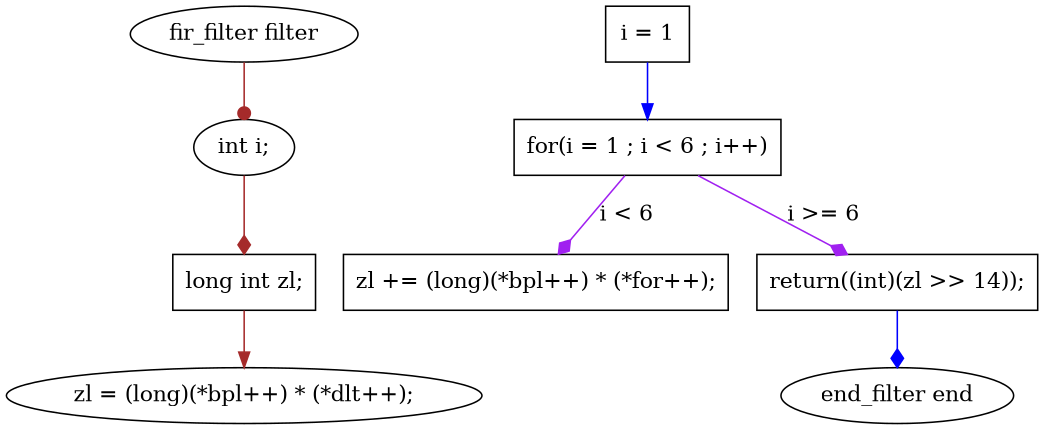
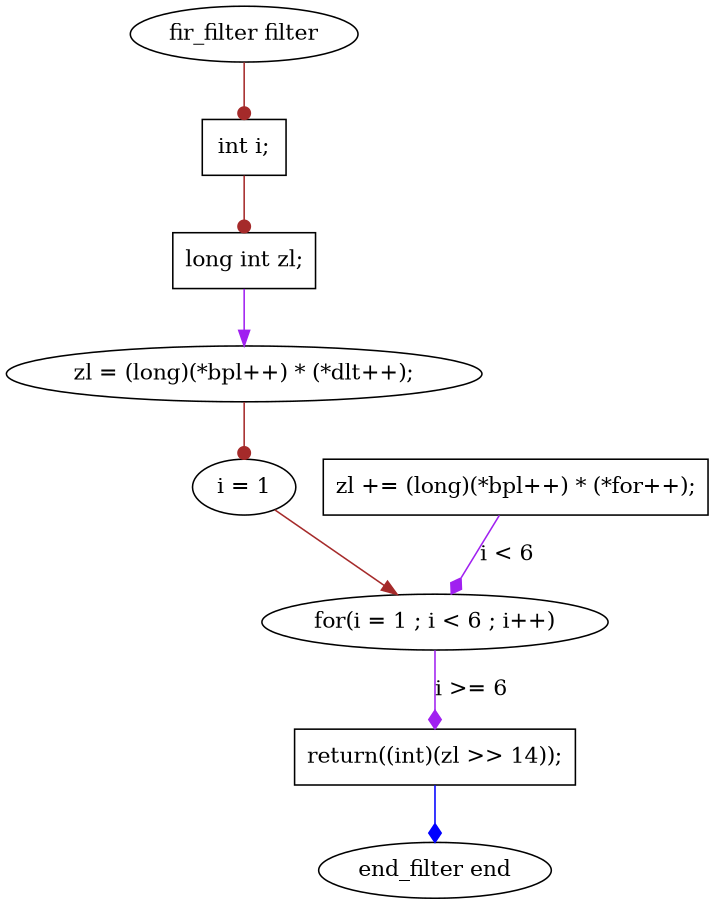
(648, 34) -> (244, 487)
(648, 83) -> (330, 548)
(244, 147) -> (244, 147)
(648, 147) -> (435, 622)
(244, 206) -> (244, 198)
(598, 208) -> (480, 547)
(244, 331) -> (244, 310)
none -> (244, 424)
